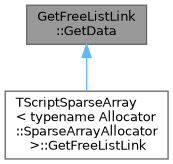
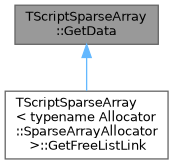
(87, 25) -> (87, 25)
